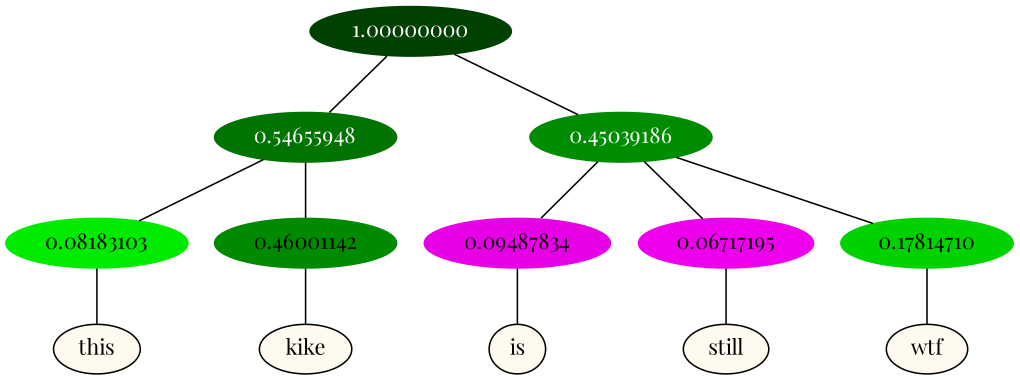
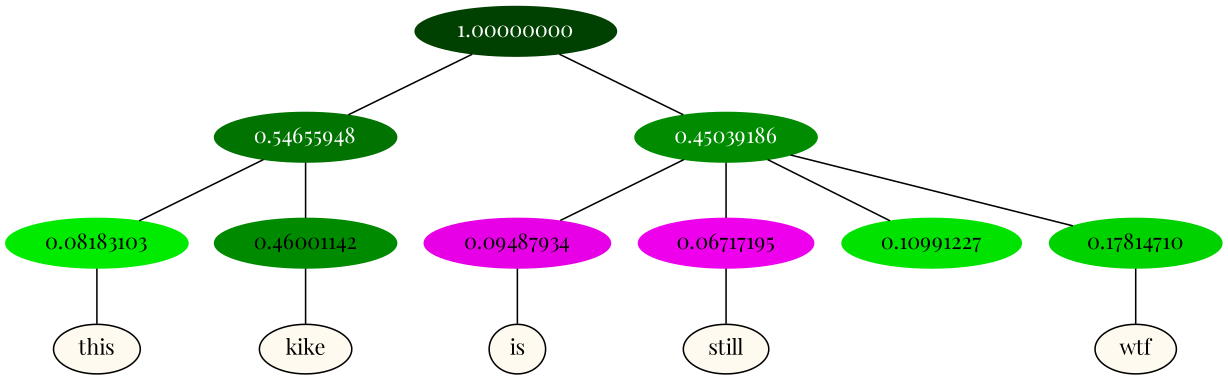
(517, 243) -> (517, 243)
none -> (932, 243)
